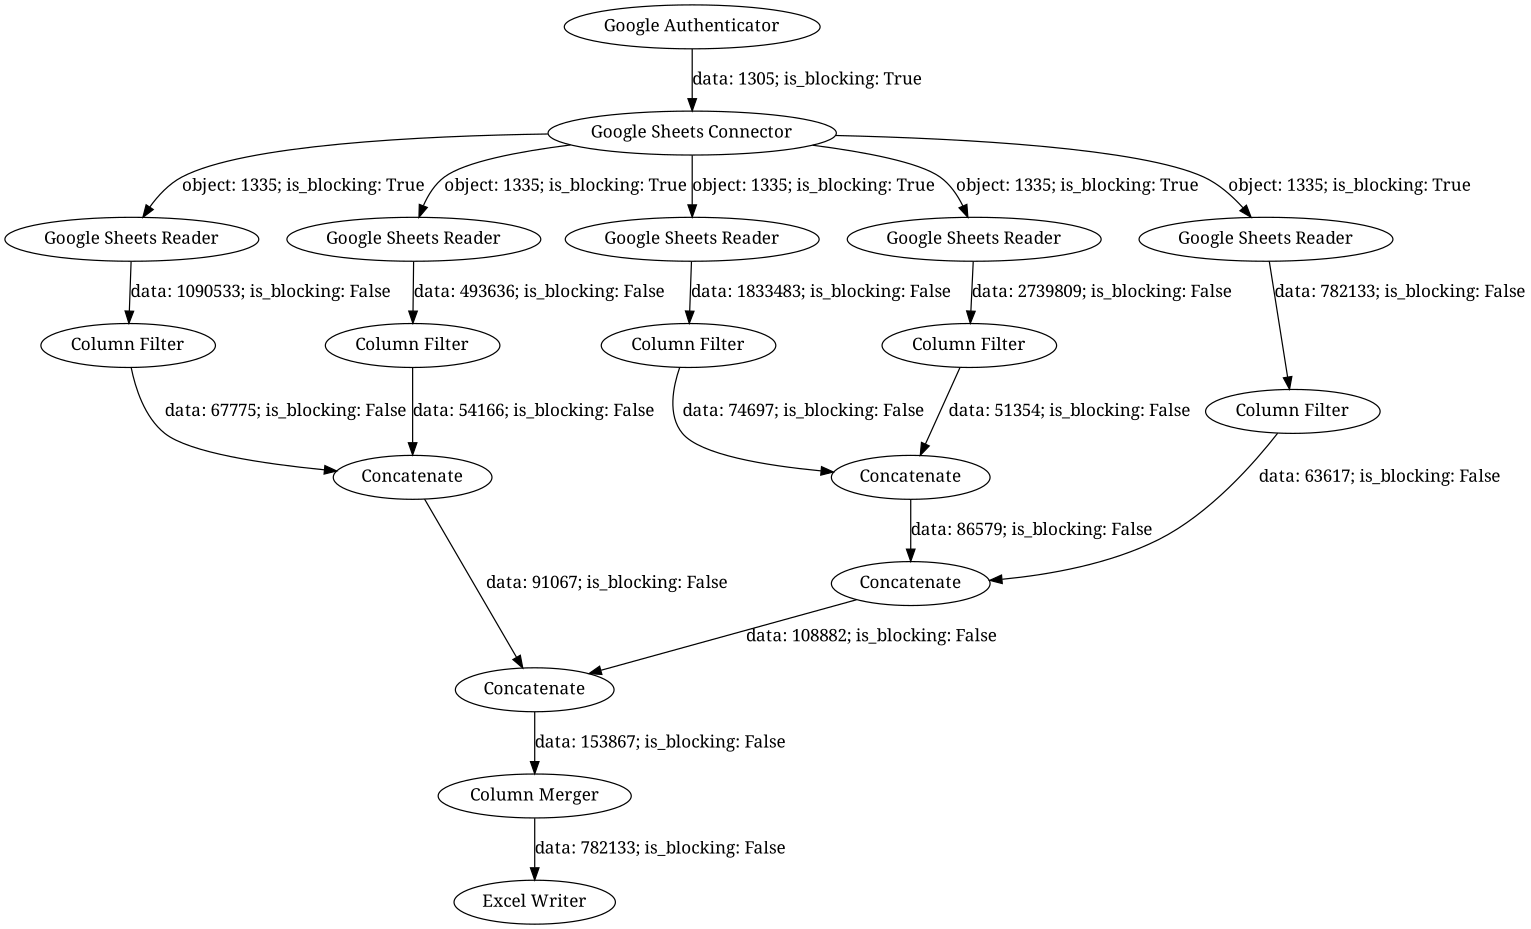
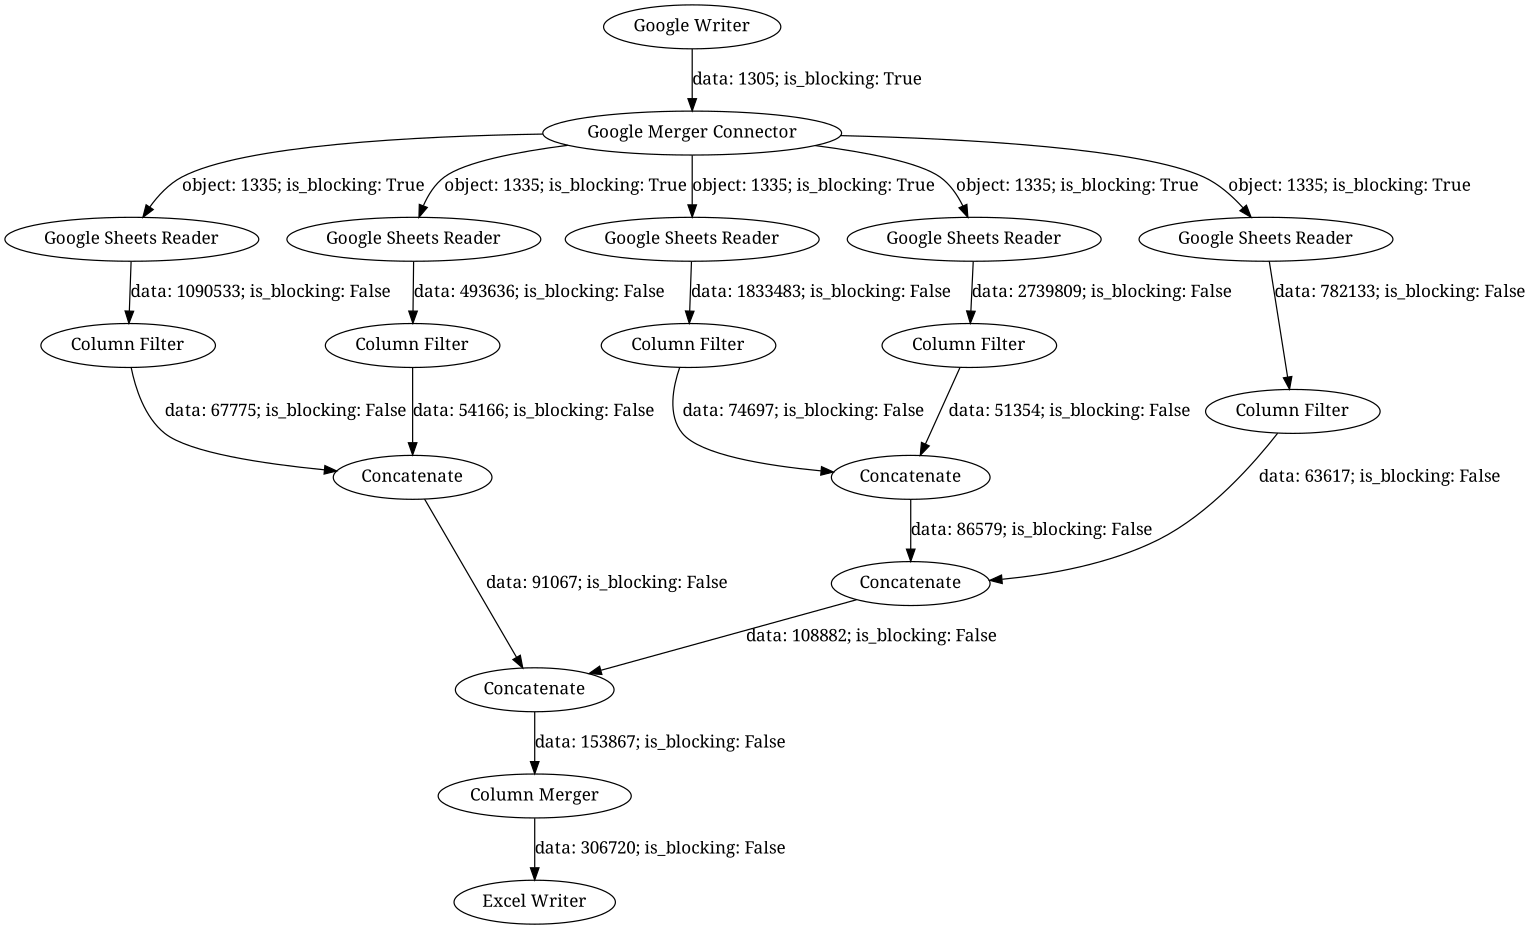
(692, 27) -> (692, 27)
(692, 133) -> (692, 133)
(660, 849) -> (660, 849)
